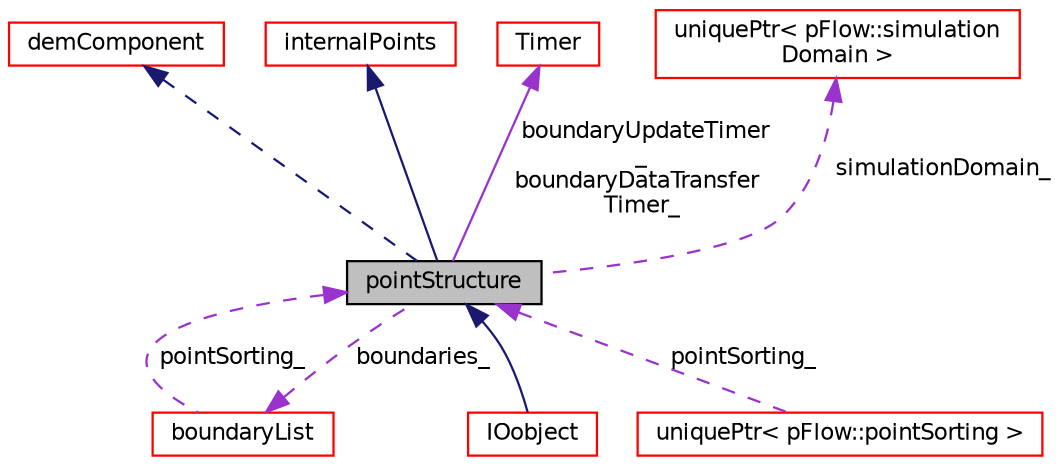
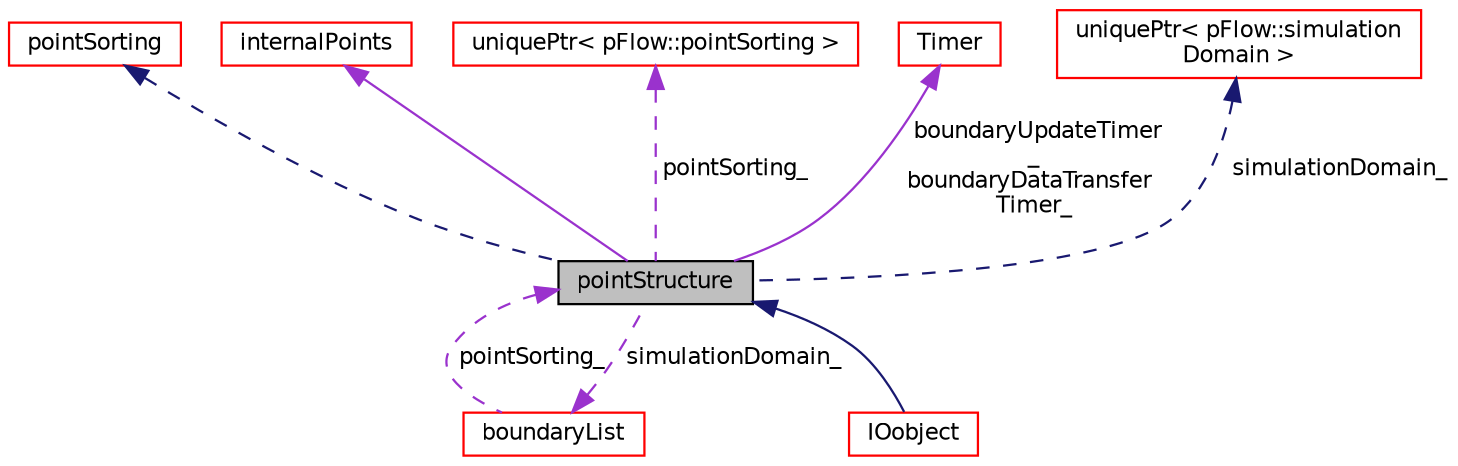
(116, 44) -> (95, 44)
(406, 174) -> (496, 170)
(728, 243) -> (1034, 261)
(421, 358) -> (731, 358)
(653, 363) -> (656, 175)
